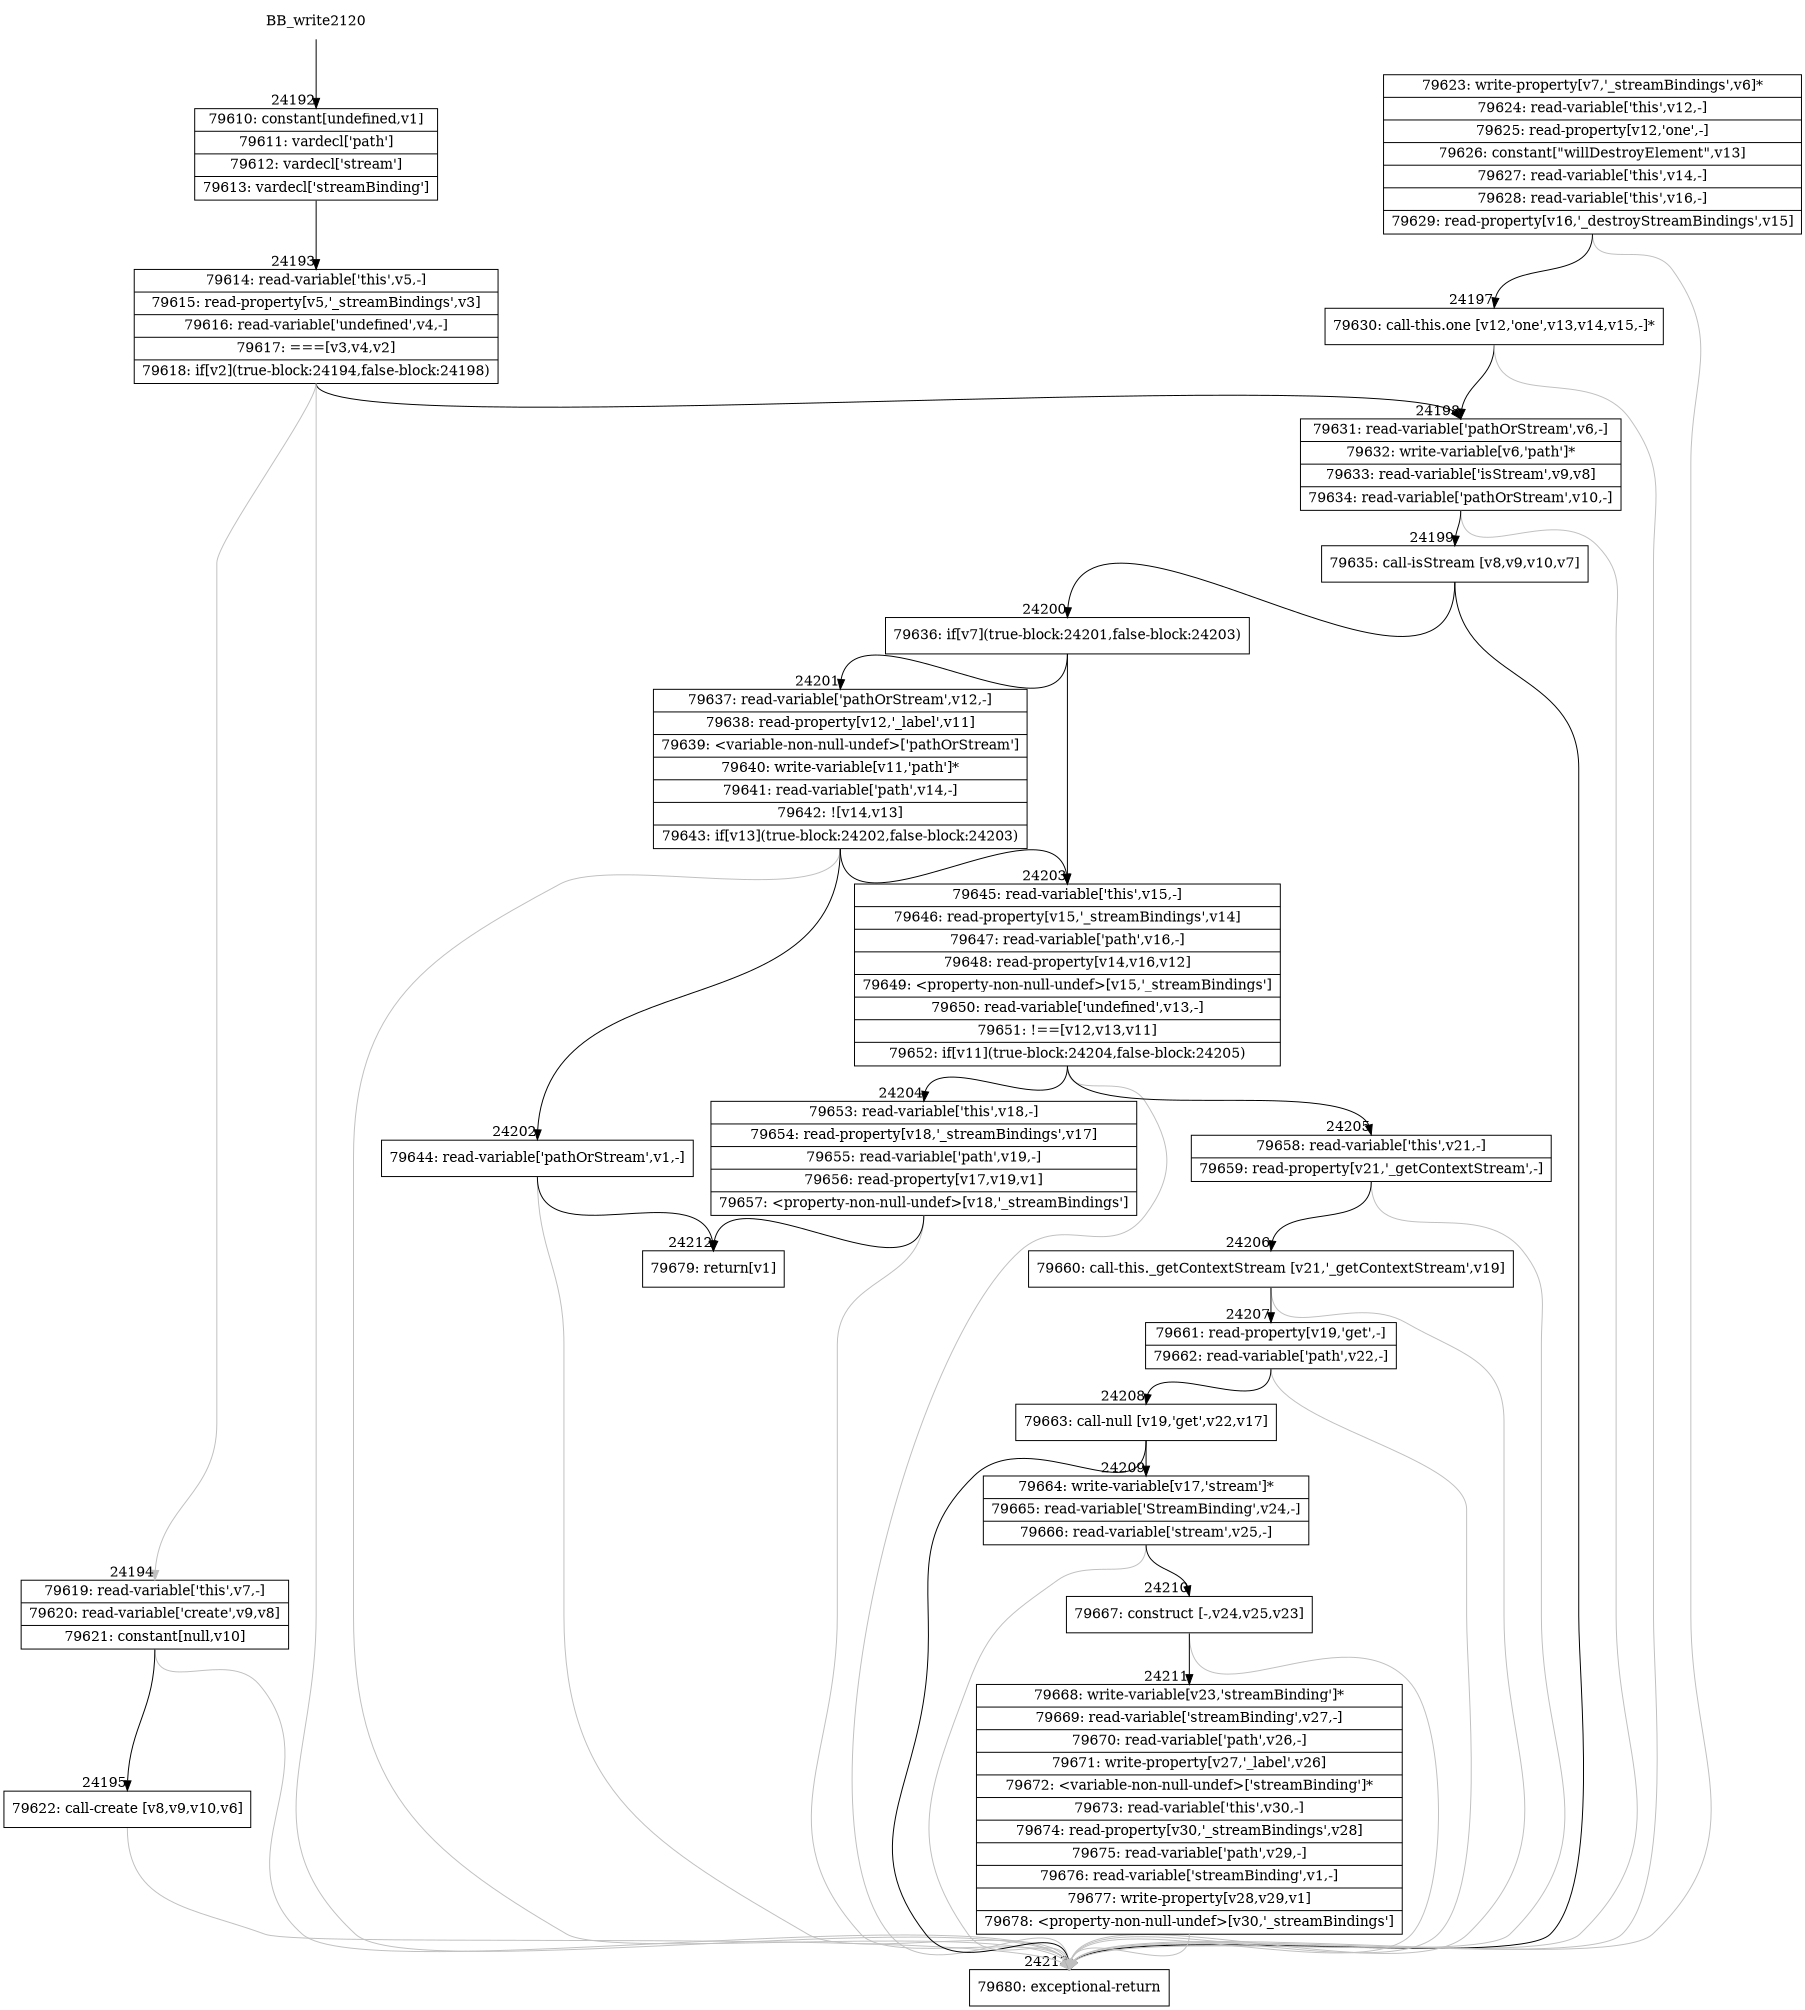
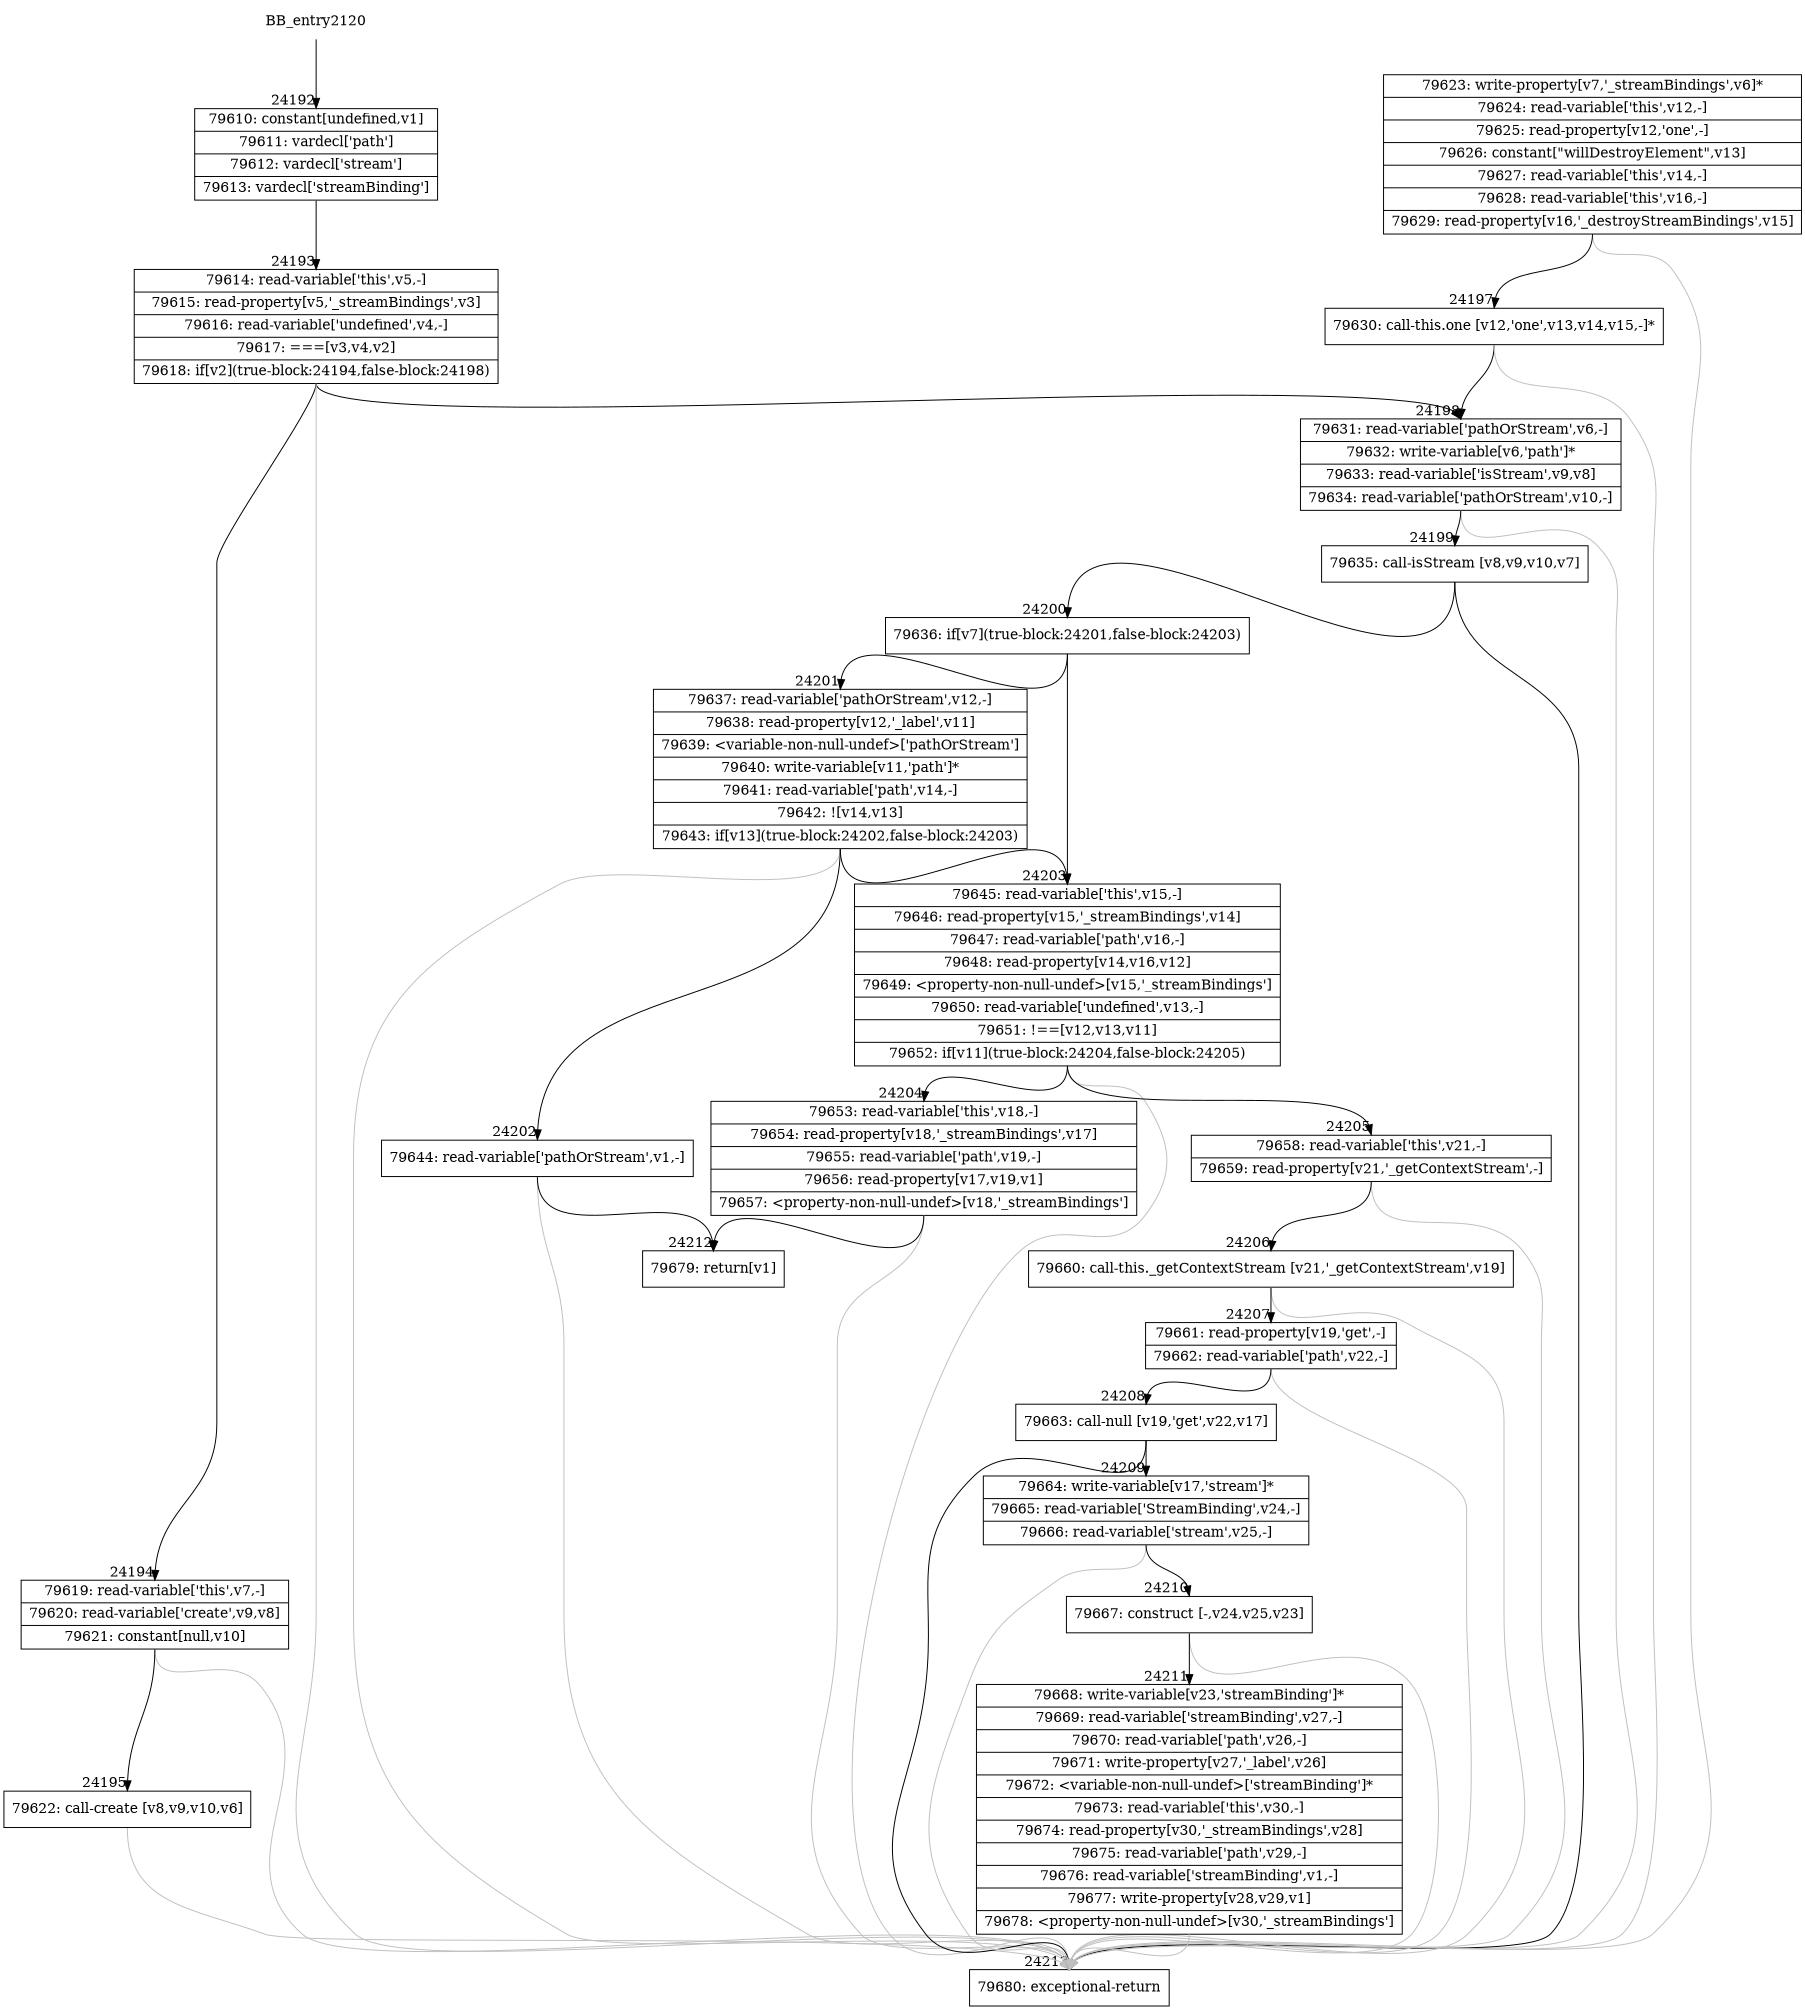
(316, 22) -> (316, 22)
(217, 971) -> (217, 971)
